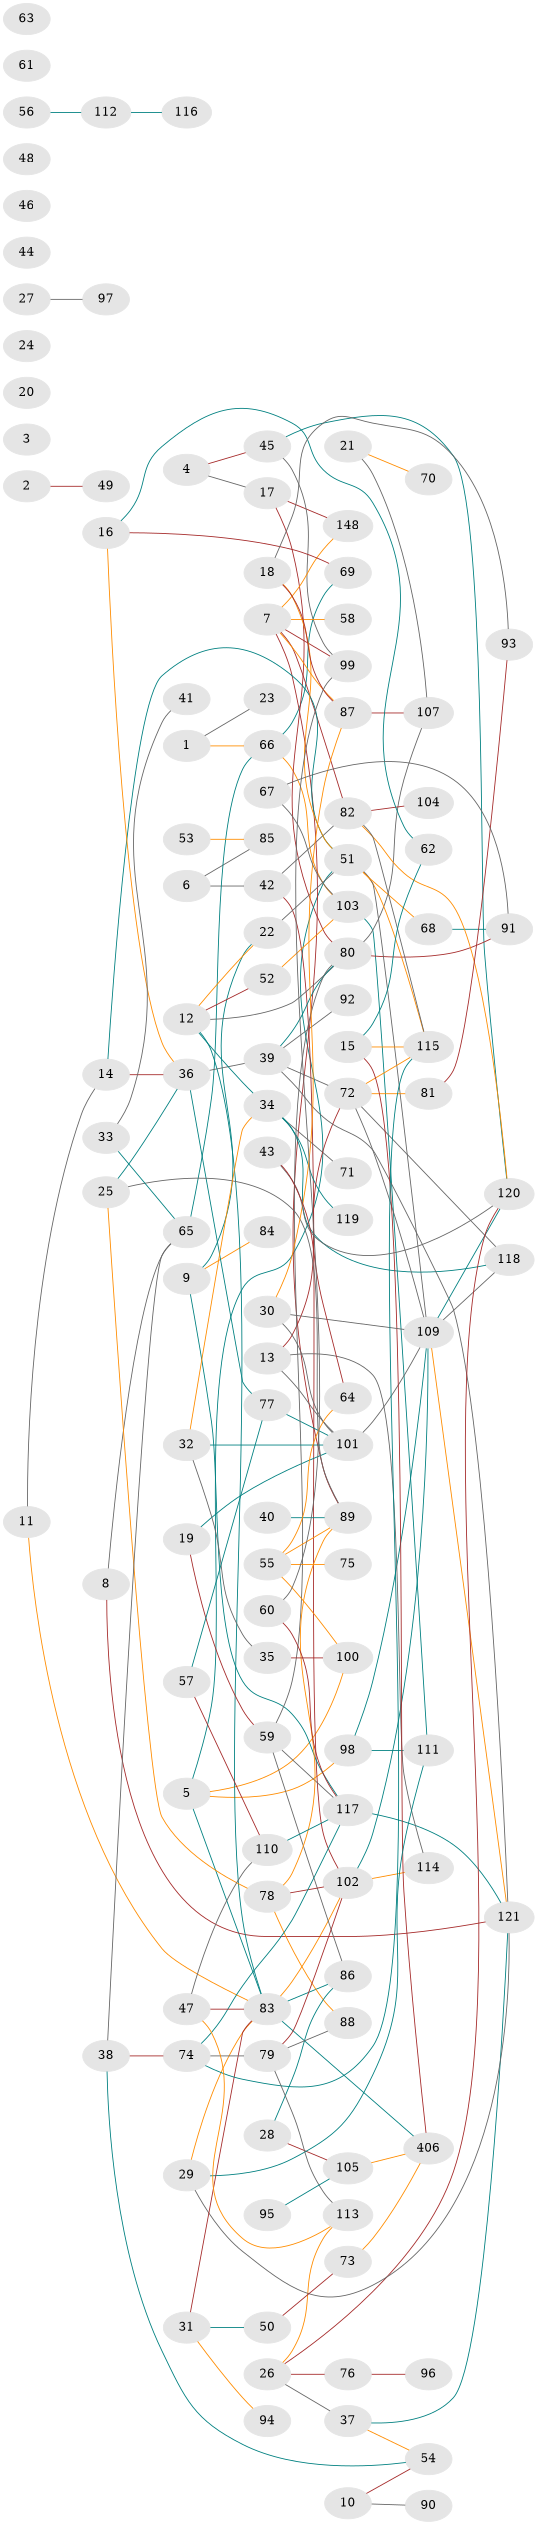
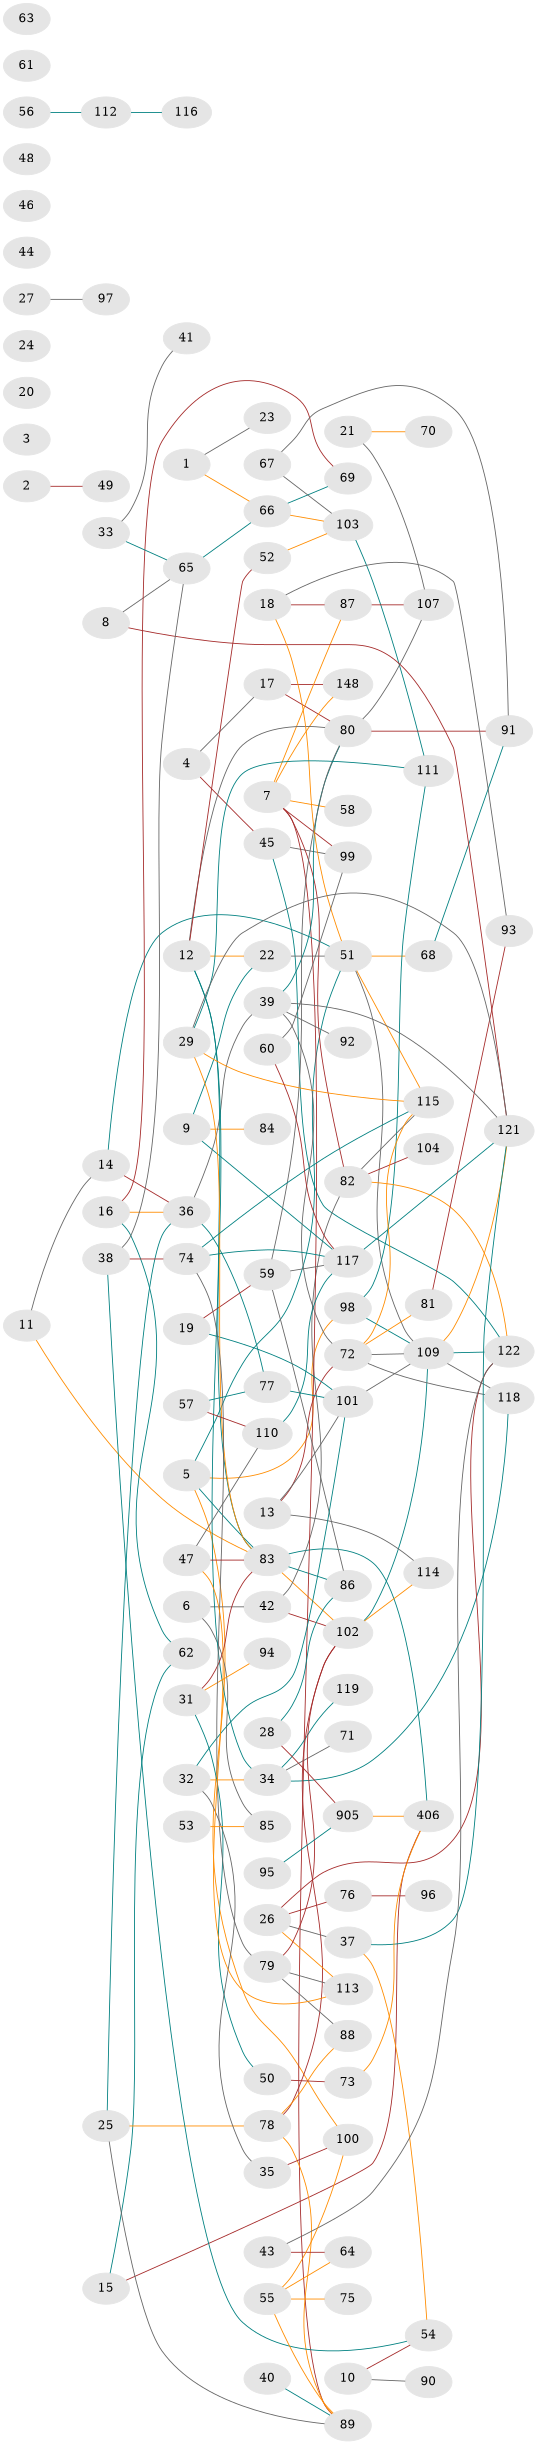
(388, 1047) -> (291, 1086)
(509, 1194) -> (509, 1352)
(267, 1312) -> none
(348, 2168) -> (348, 1816)
